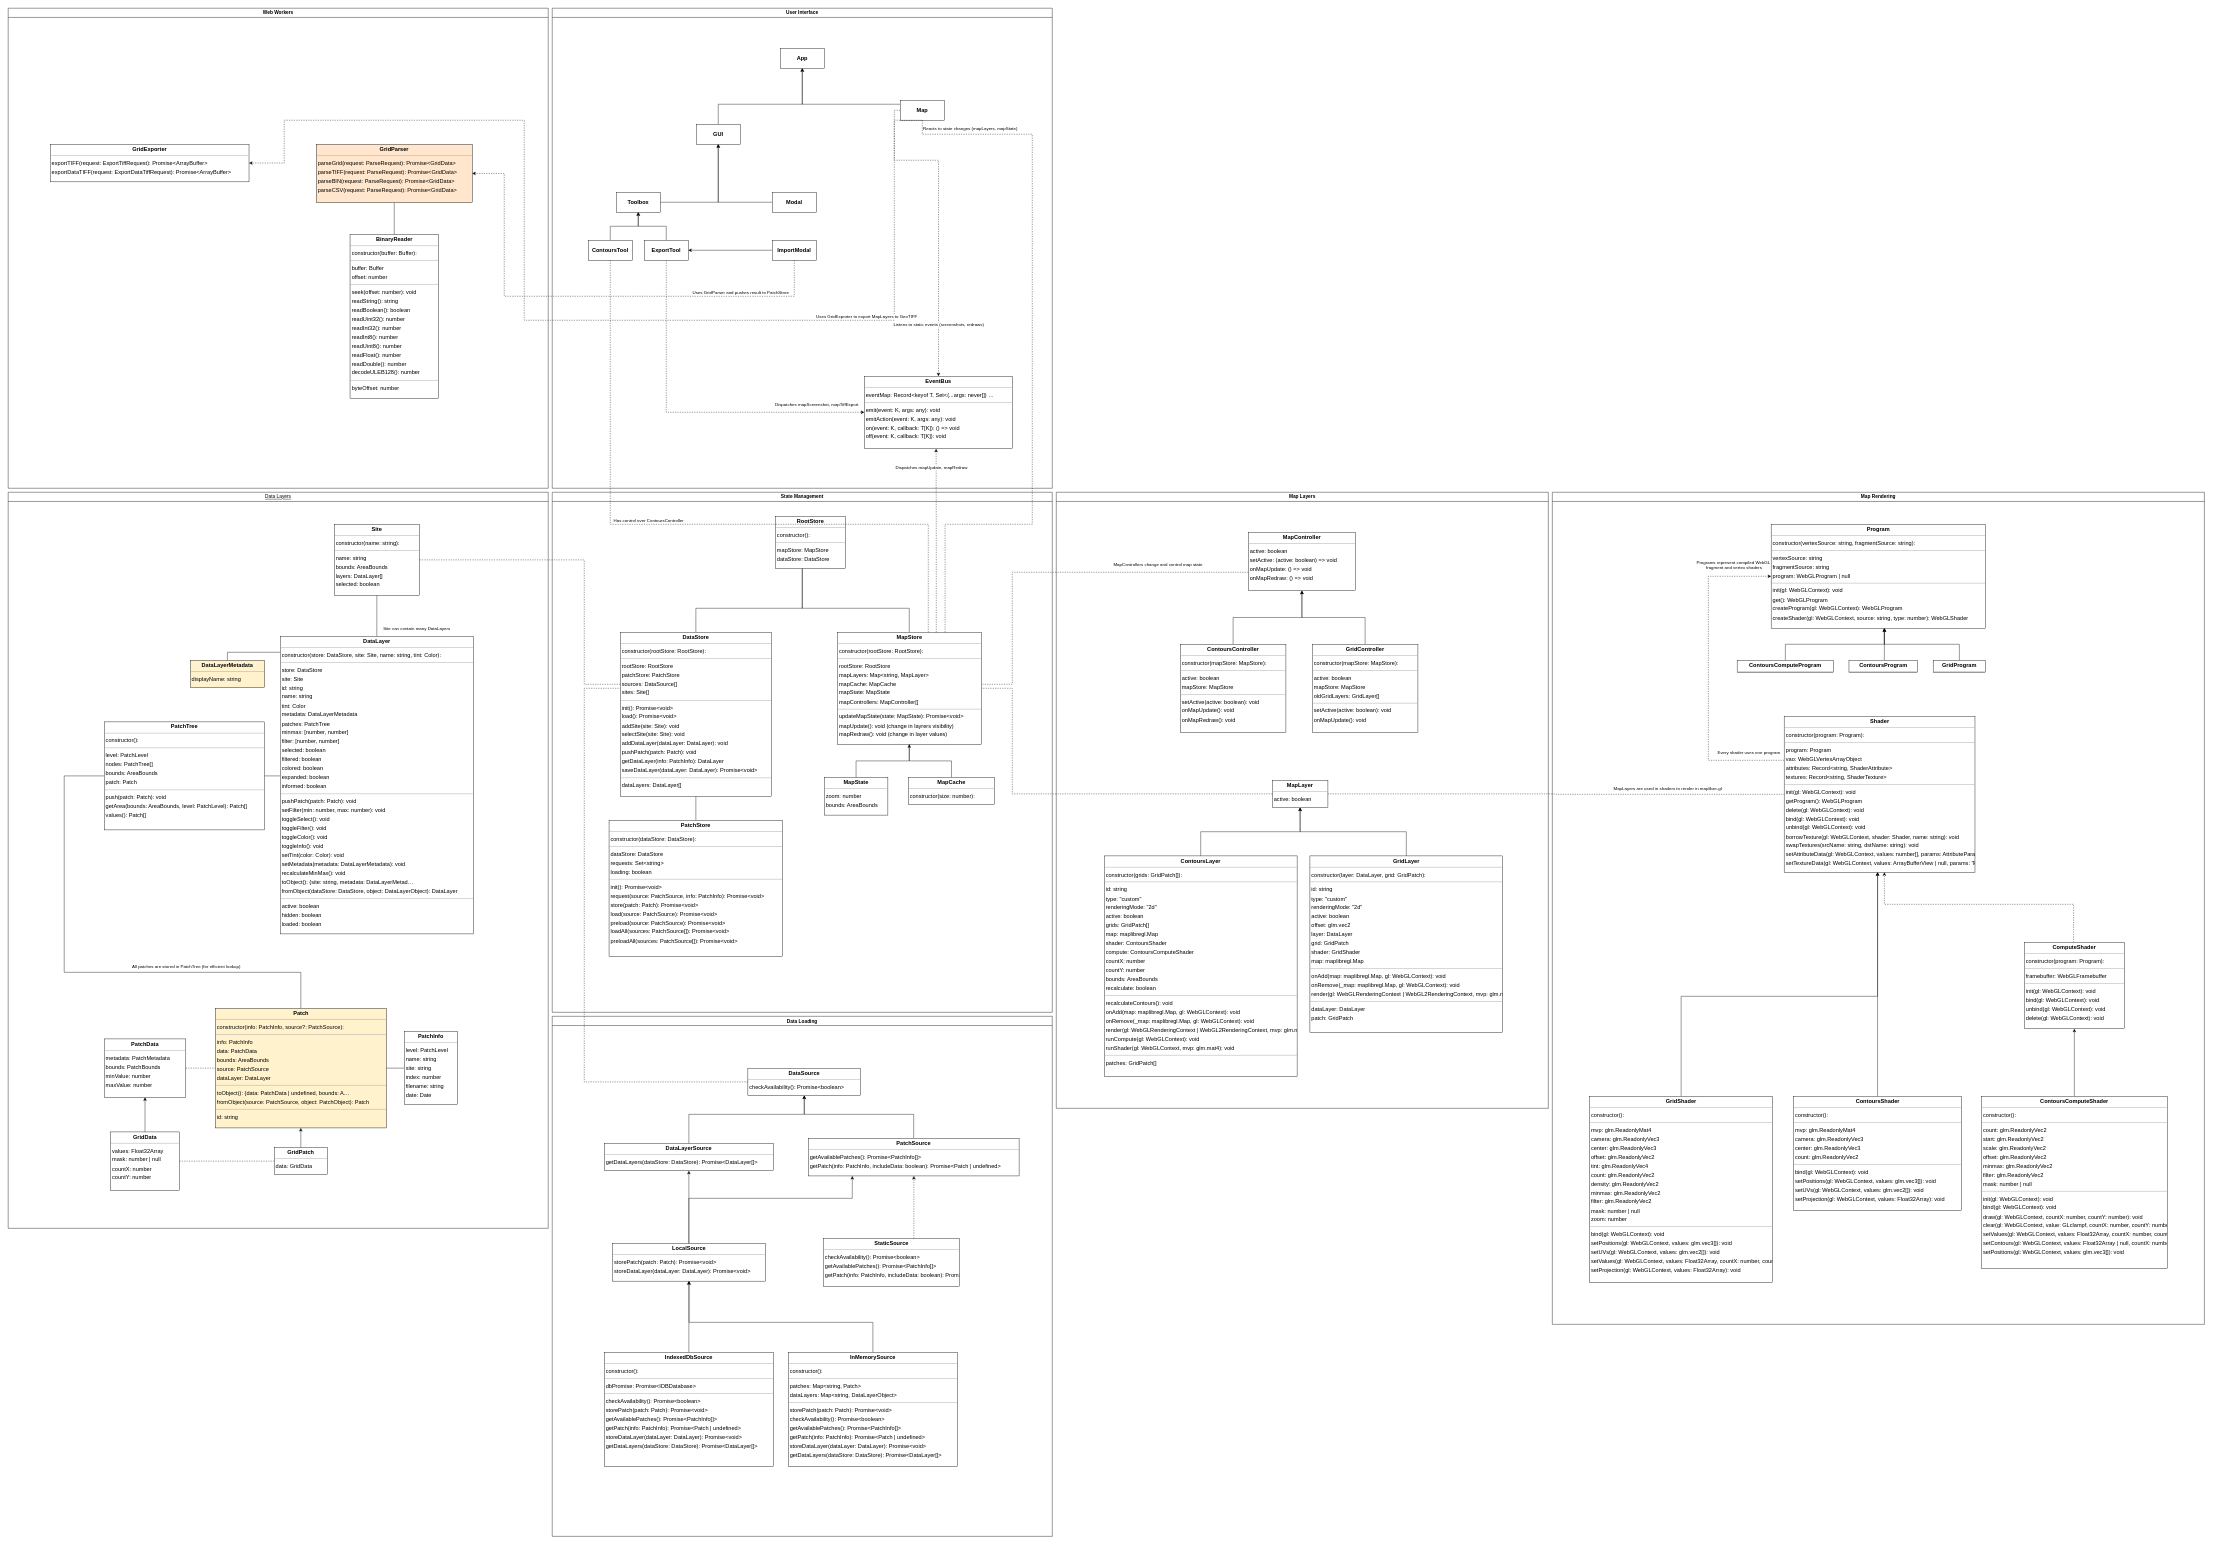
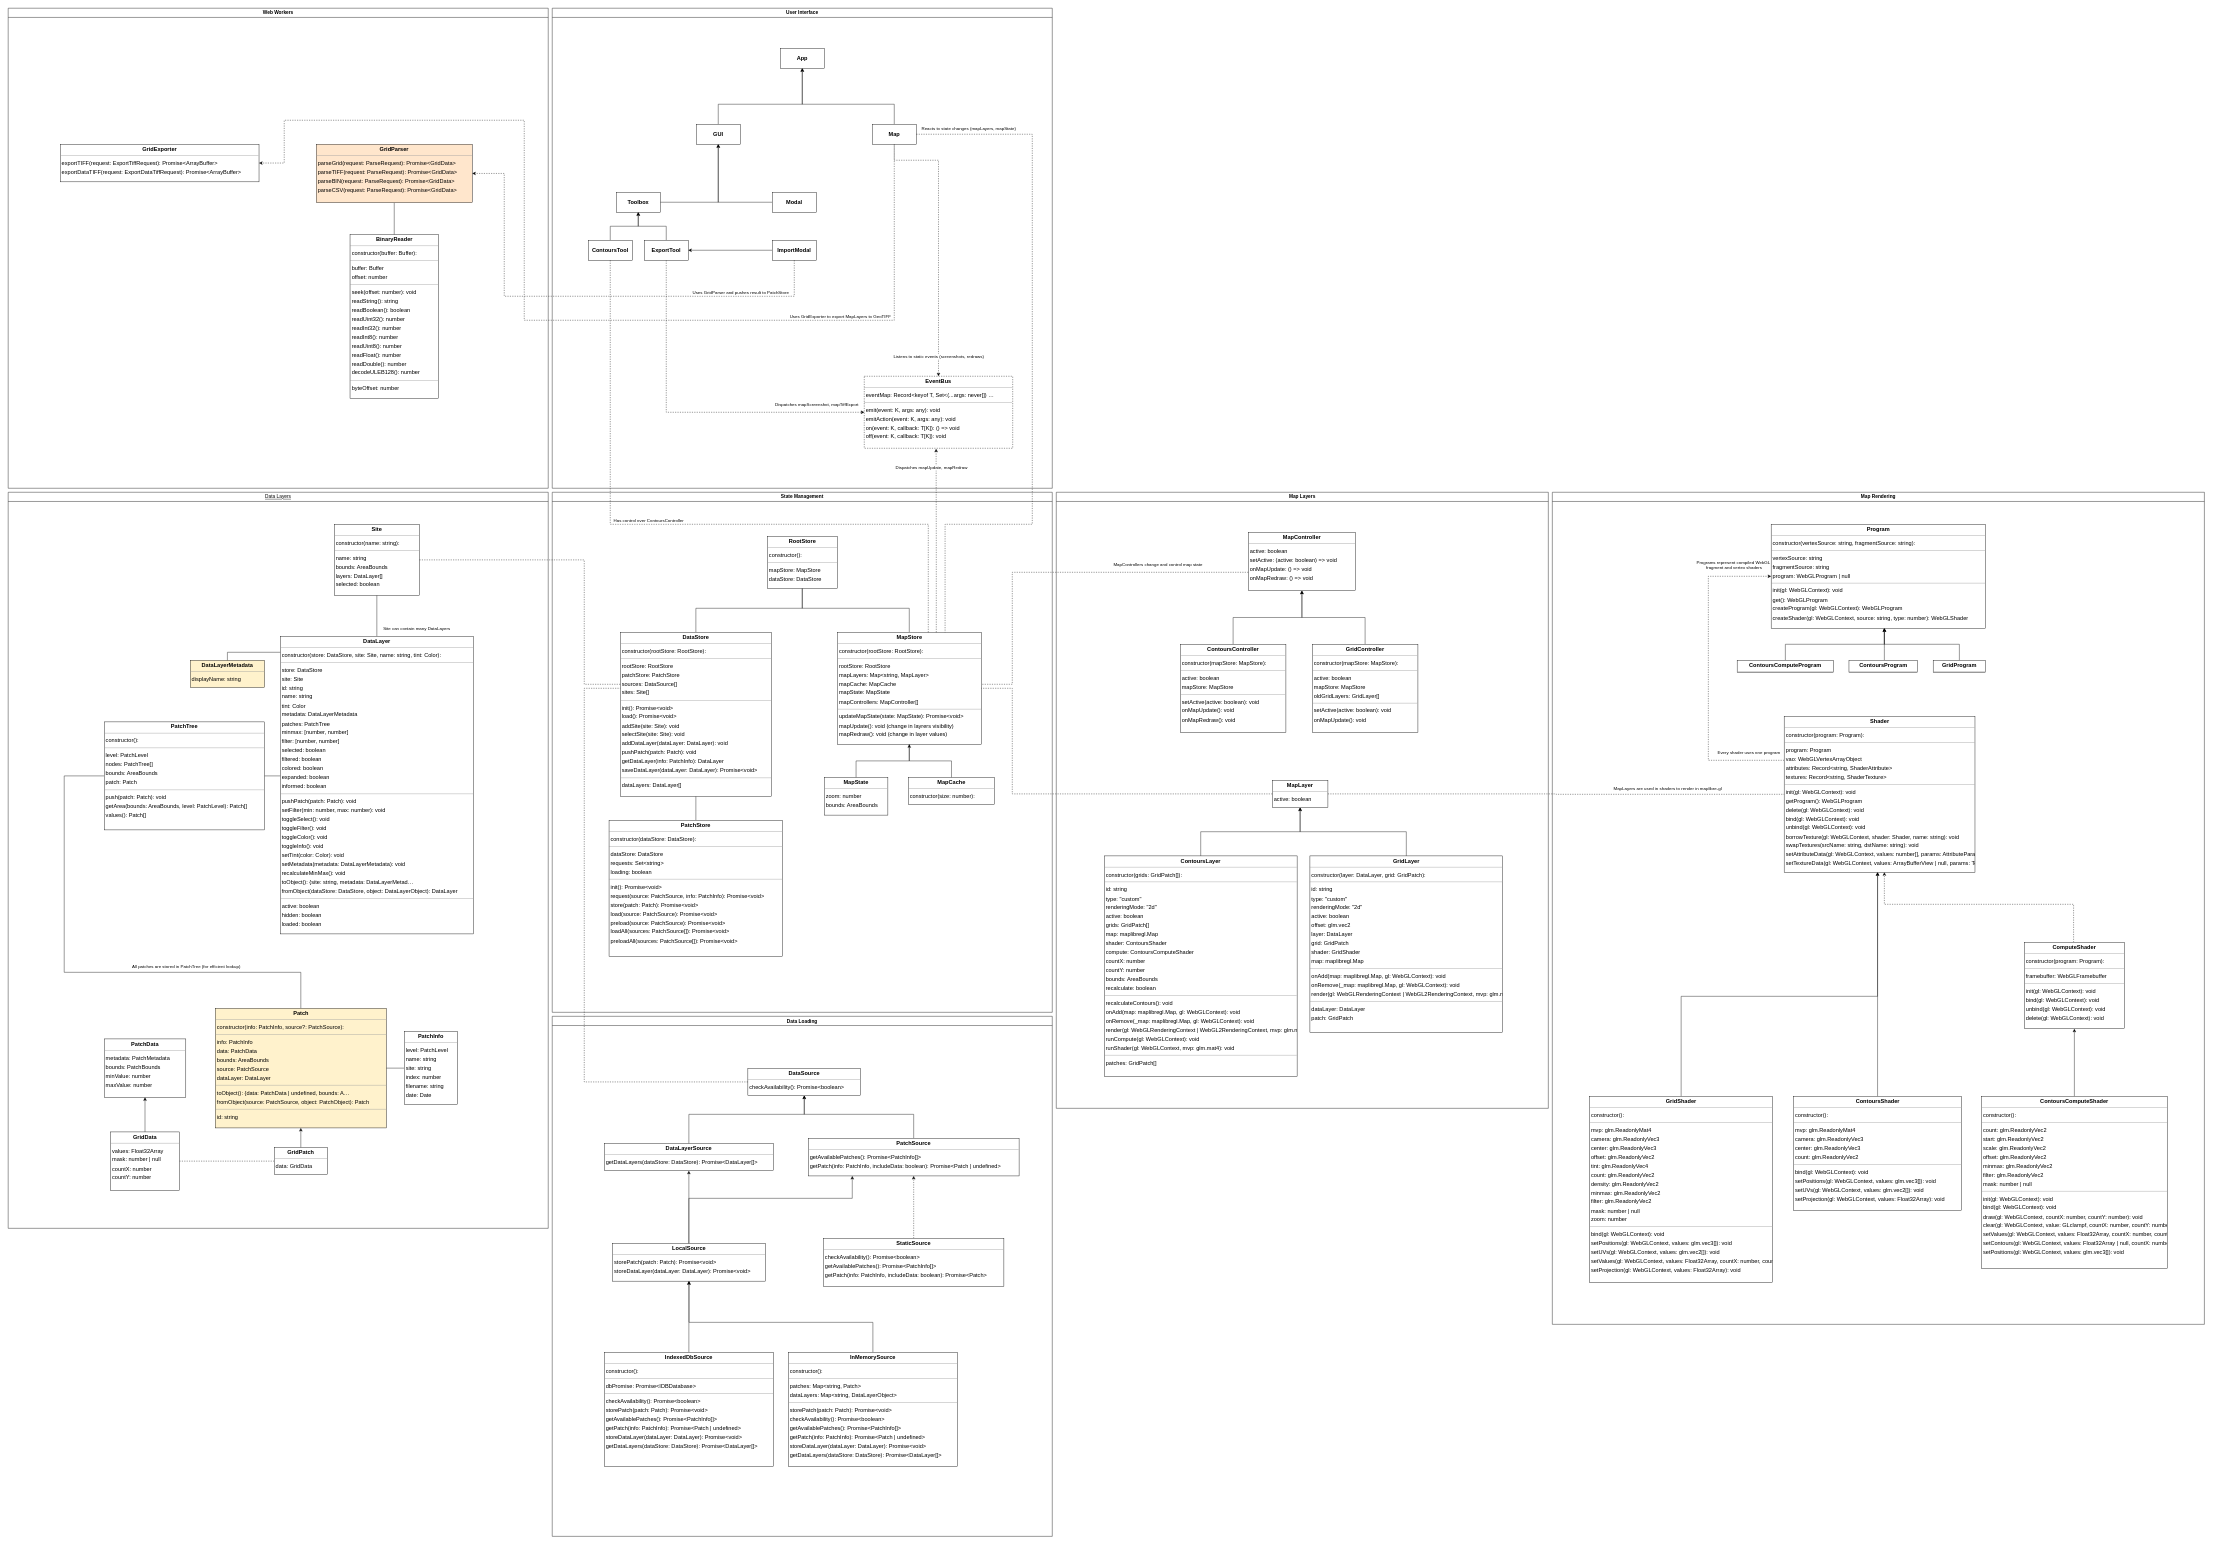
(922, 110) -> (894, 134)
(150, 163) -> (160, 163)
(938, 412) -> (938, 412)
(810, 542) -> (802, 562)
(200, 1068) -> none
(891, 1262) -> (914, 1262)
